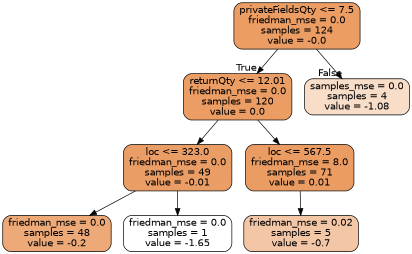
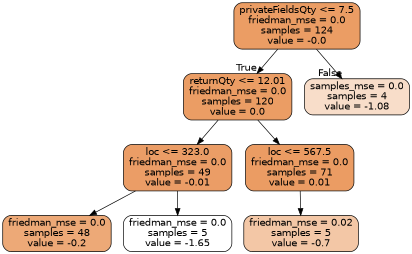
(300, 168) -> (300, 168)
(178, 234) -> (178, 234)
